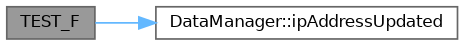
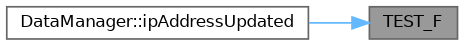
(117, 23) -> (330, 23)
